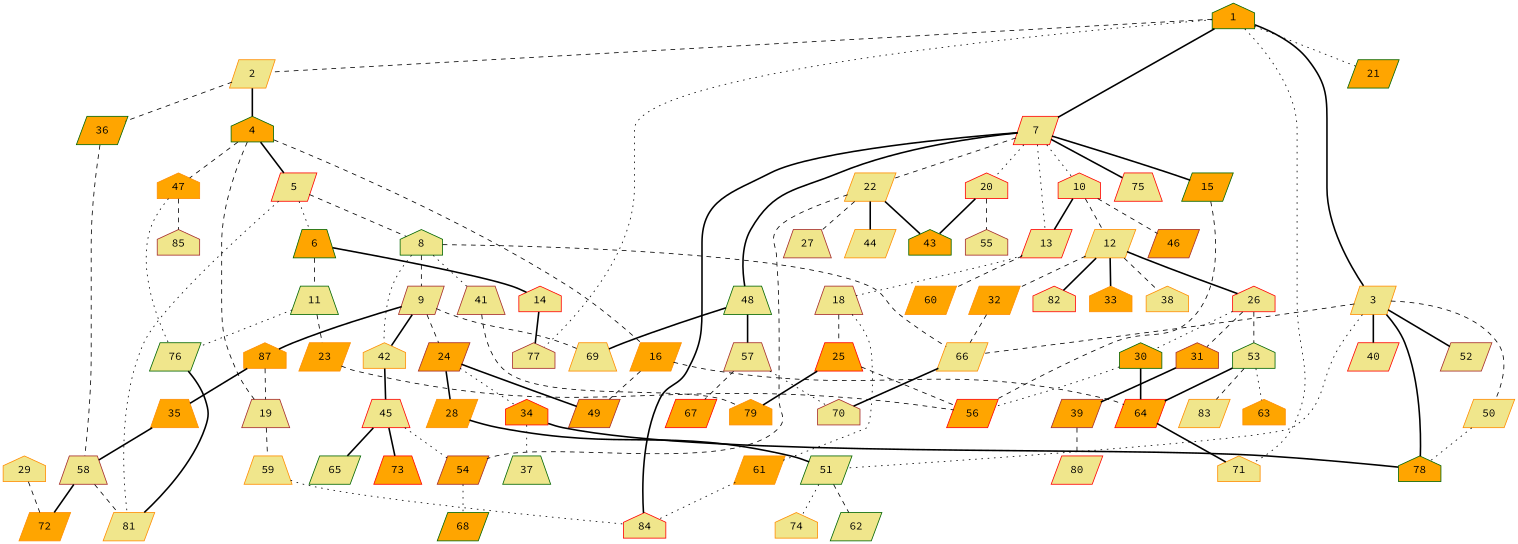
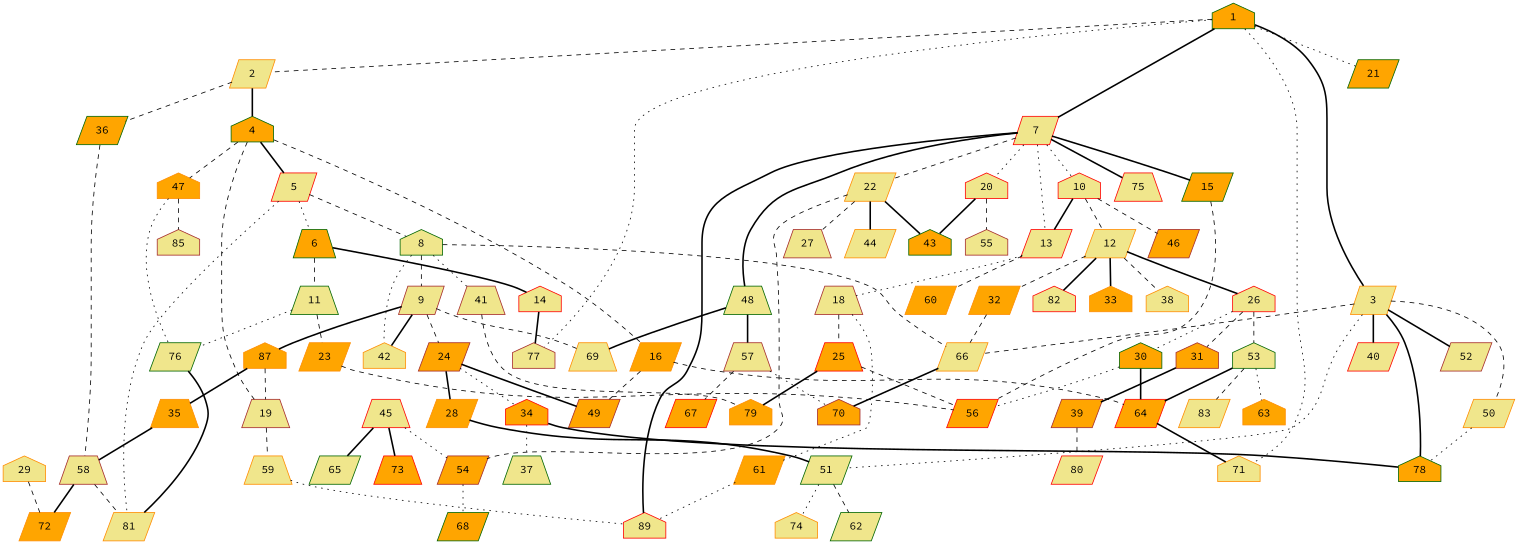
(385, 384) -> none
(839, 413) -> (839, 413)
(645, 527) -> (645, 527)
